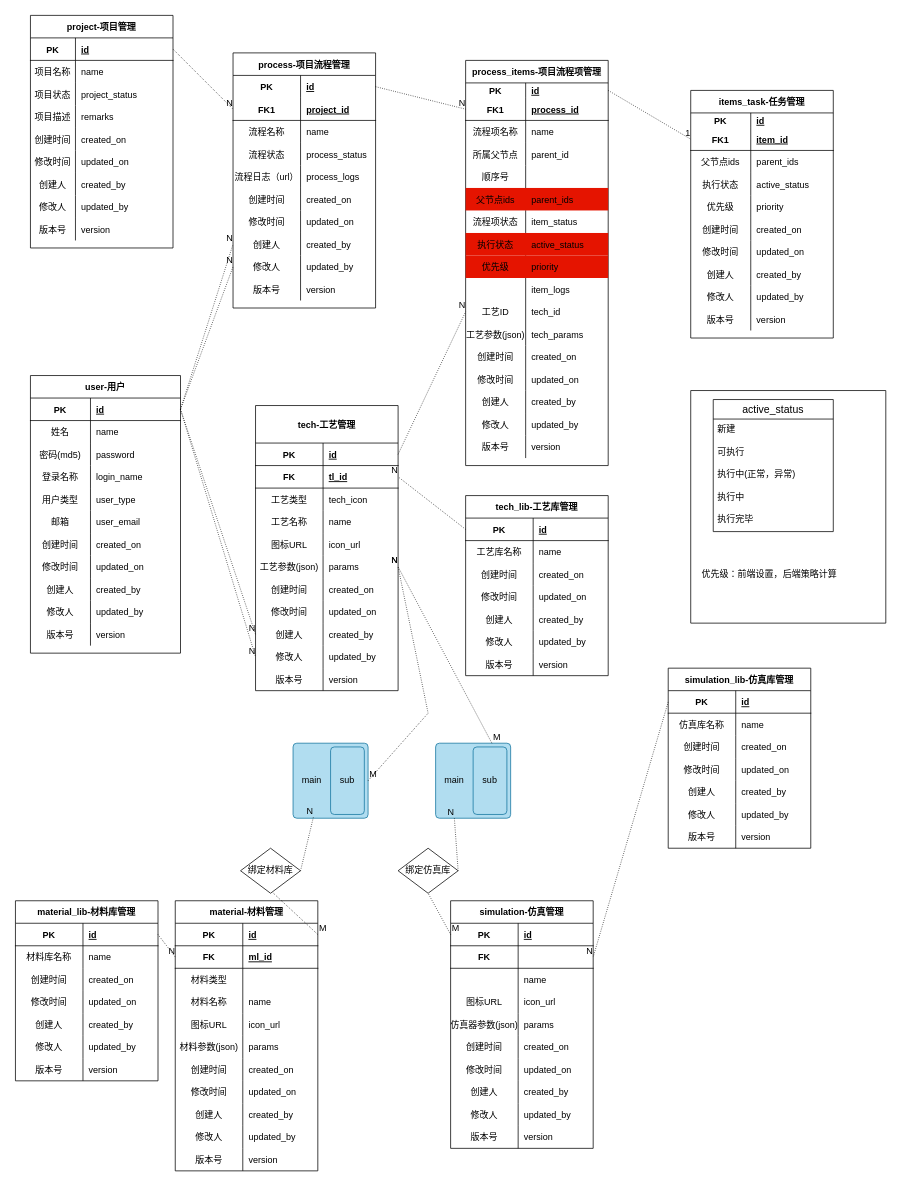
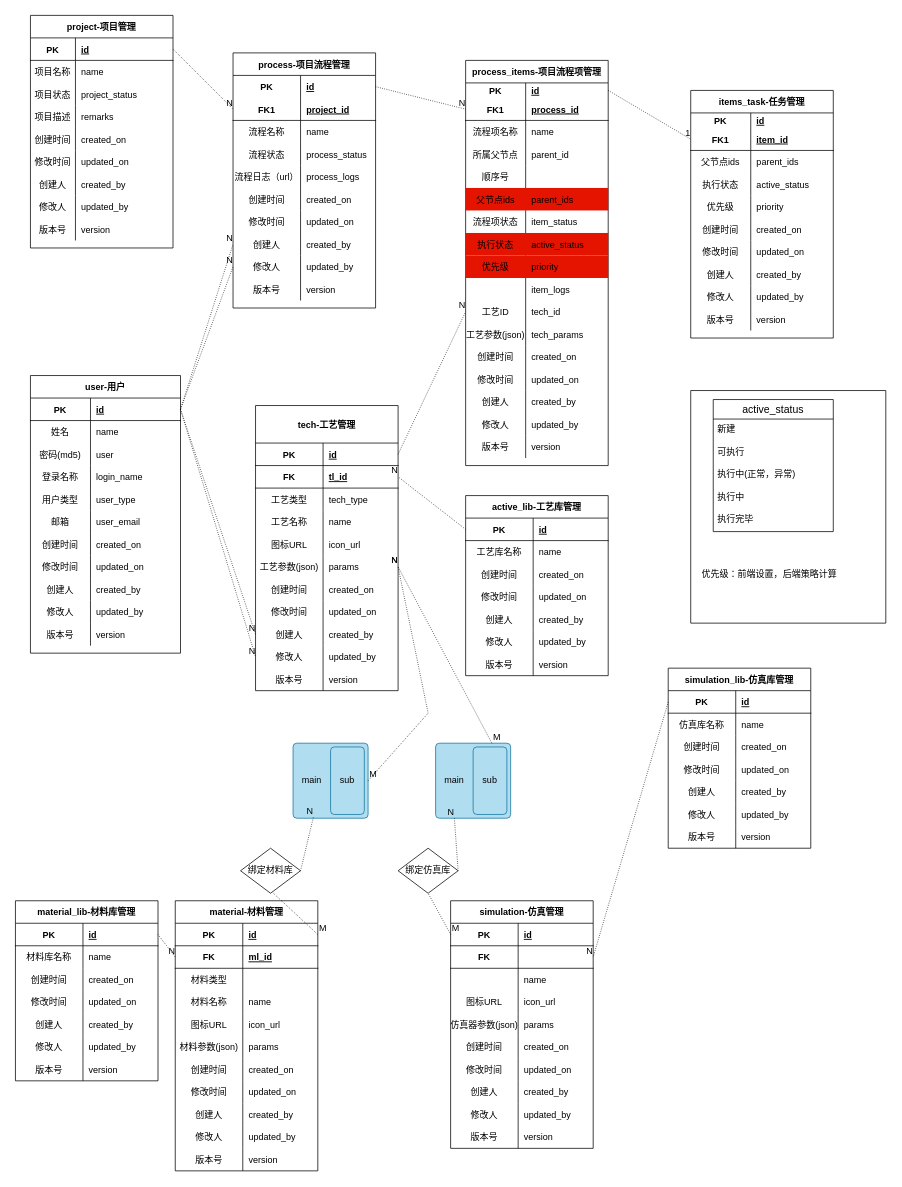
(116, 455) -> (106, 455)
(350, 500) -> (351, 500)
(536, 507) -> (536, 507)
